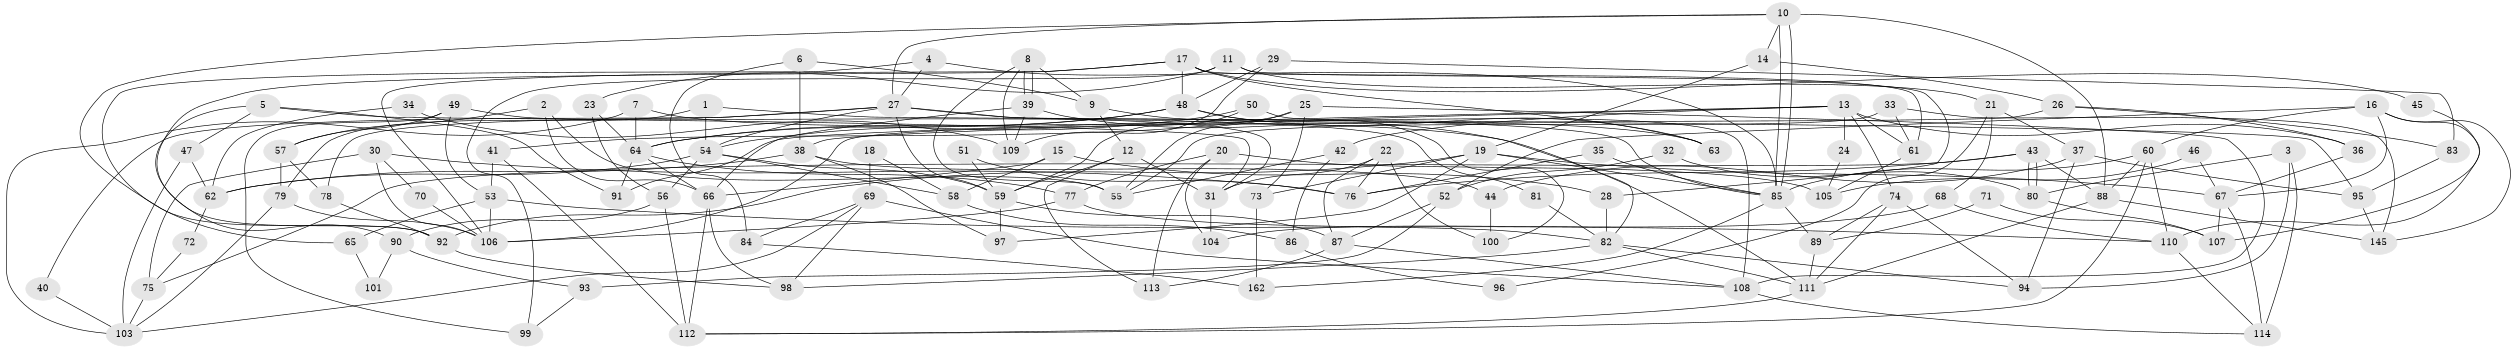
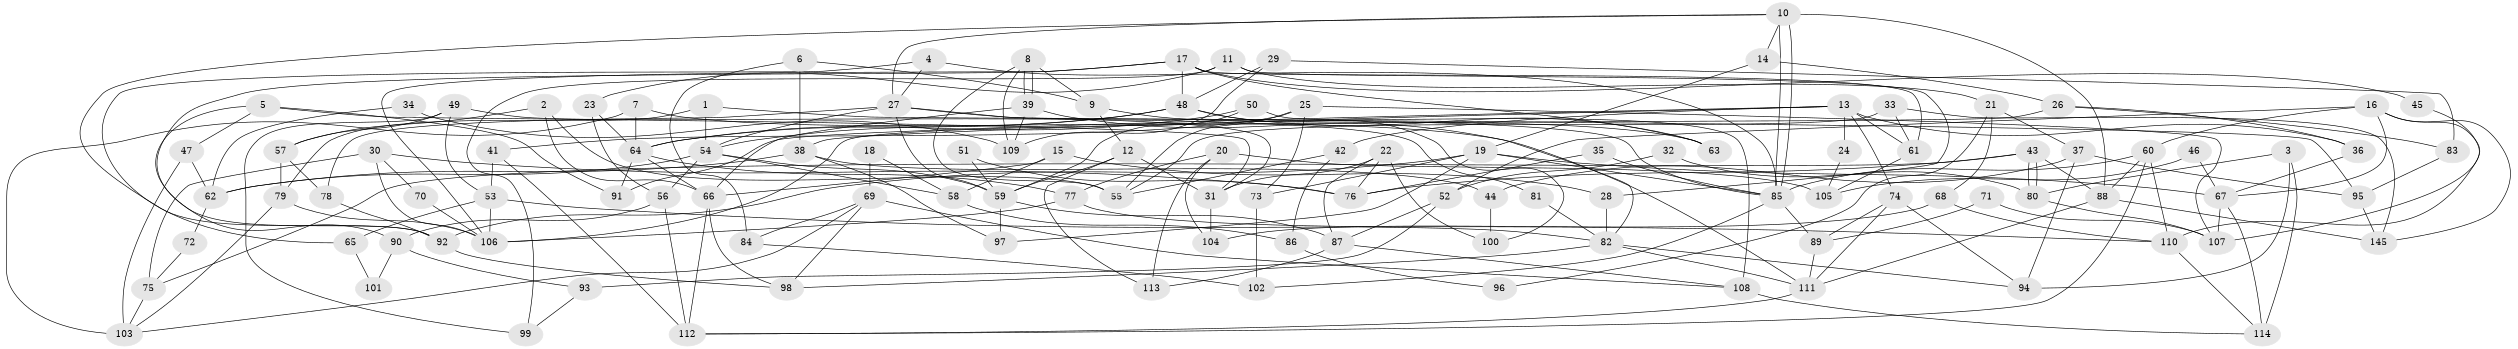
(2235, 146) -> (1773, 117)
(43, 289) -> none
(1257, 289) -> (1257, 289)
